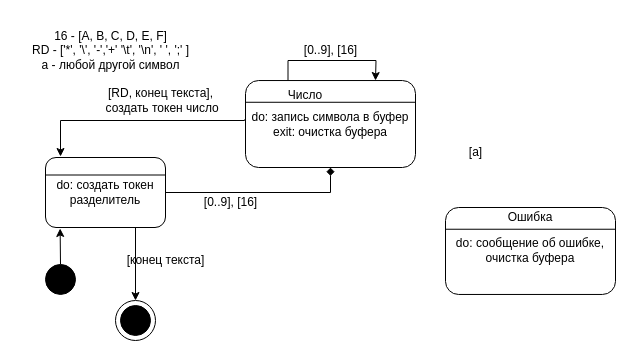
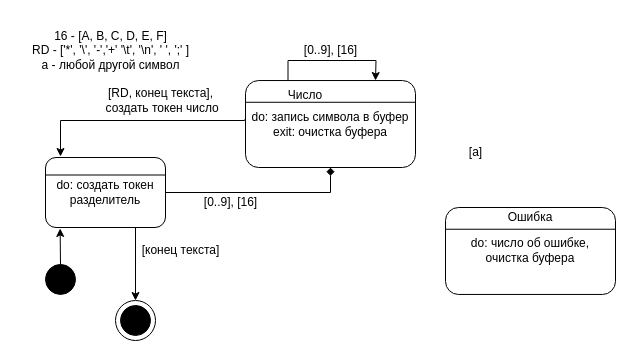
(531, 251) -> (531, 251)
(166, 261) -> (181, 251)
